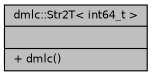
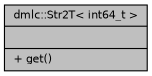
(37, 59) -> (33, 59)
